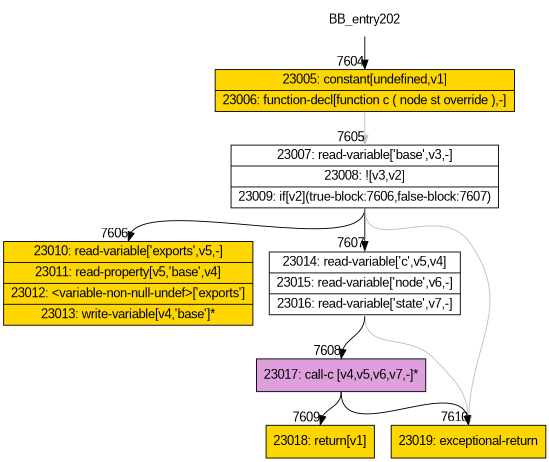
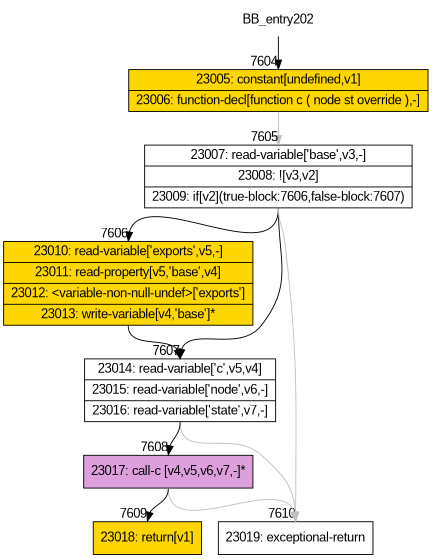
none -> (150, 342)
(400, 409) -> (228, 506)
(469, 442) -> (296, 538)
